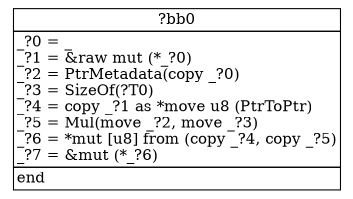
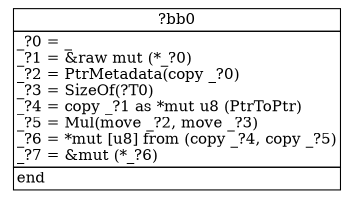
(165, 107) -> (160, 107)
